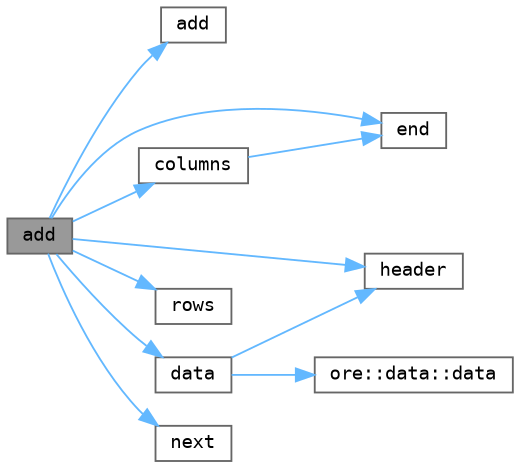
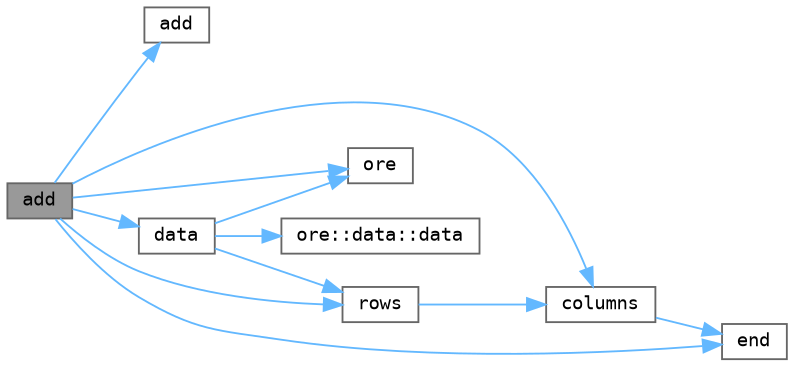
none -> (270, 267)
(414, 271) -> (380, 166)
none -> (473, 305)
(193, 443) -> none
